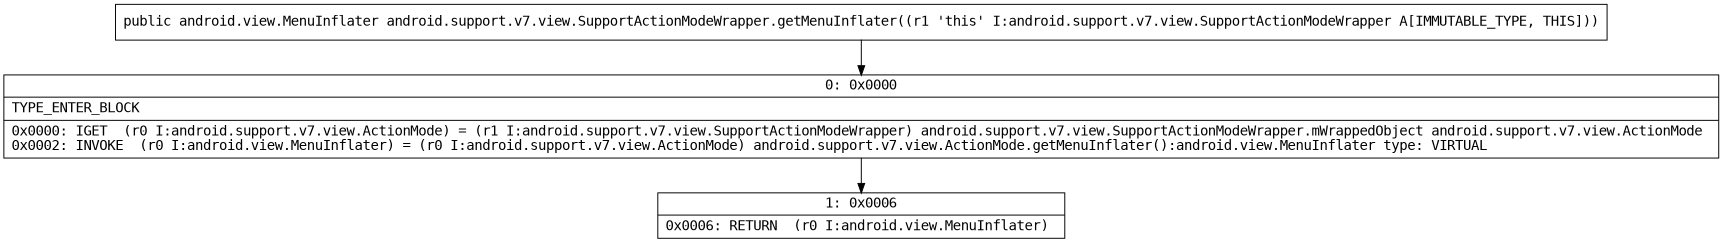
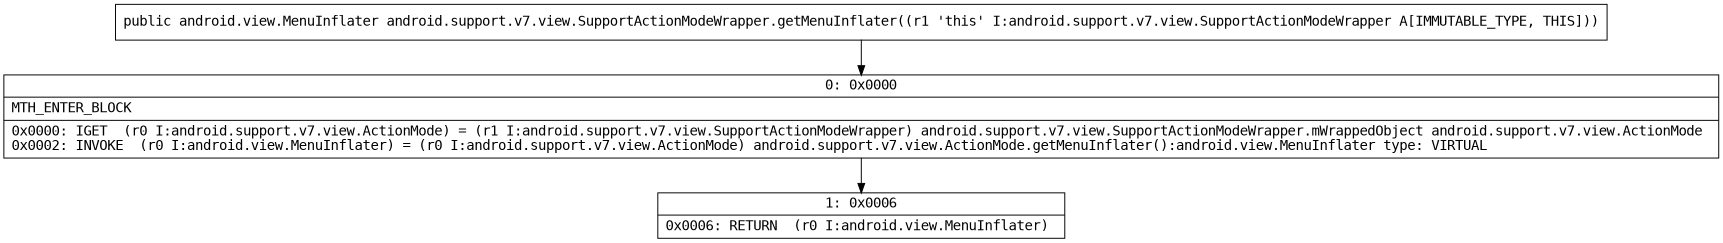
(76, 108) -> (72, 108)
